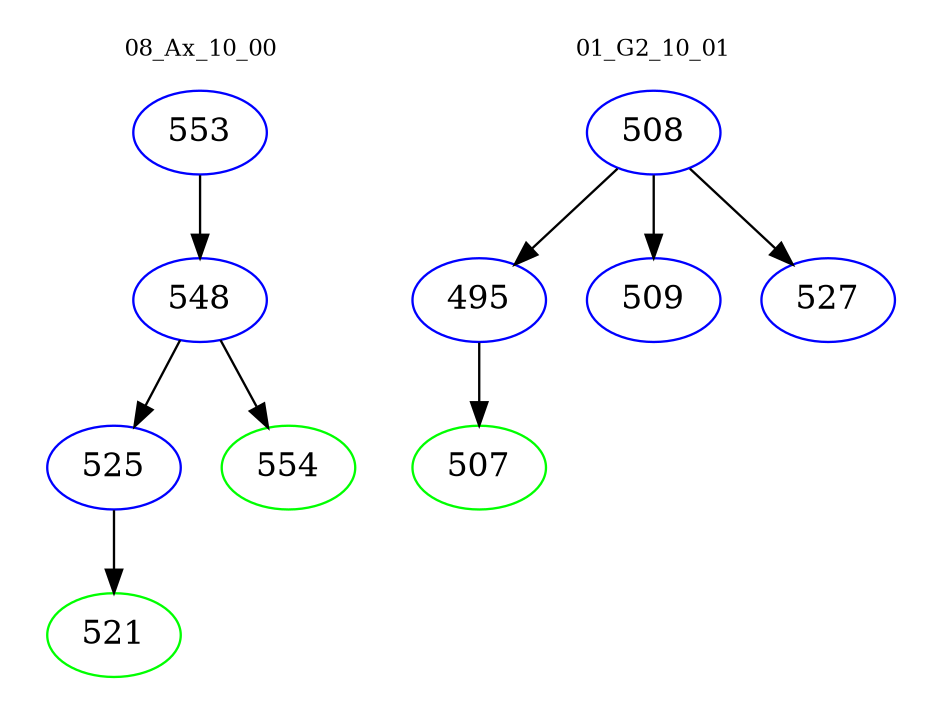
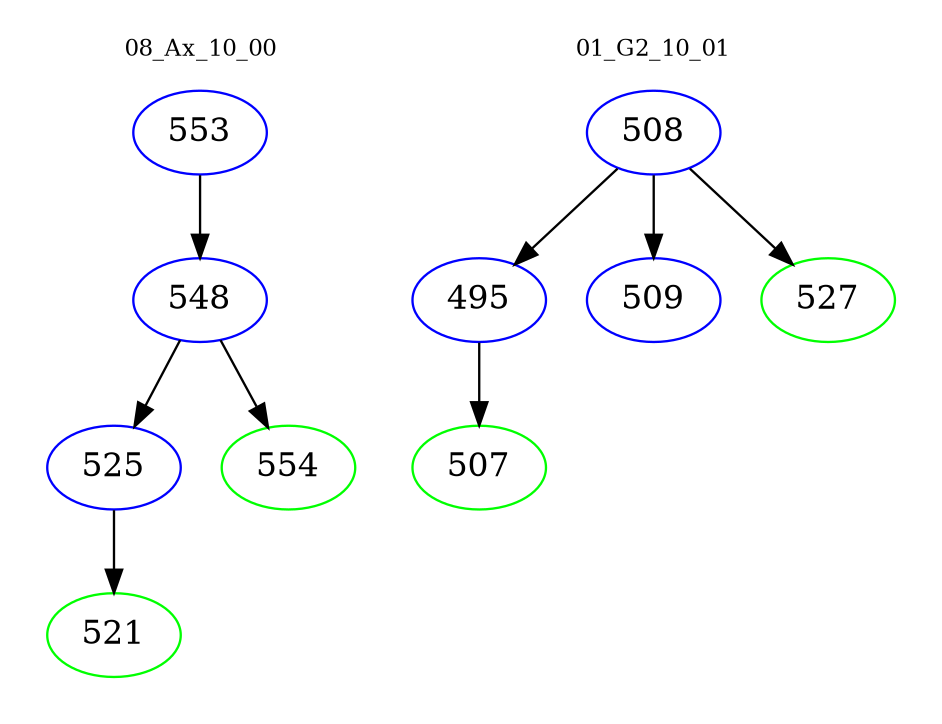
(828, 300) -> (828, 300)
